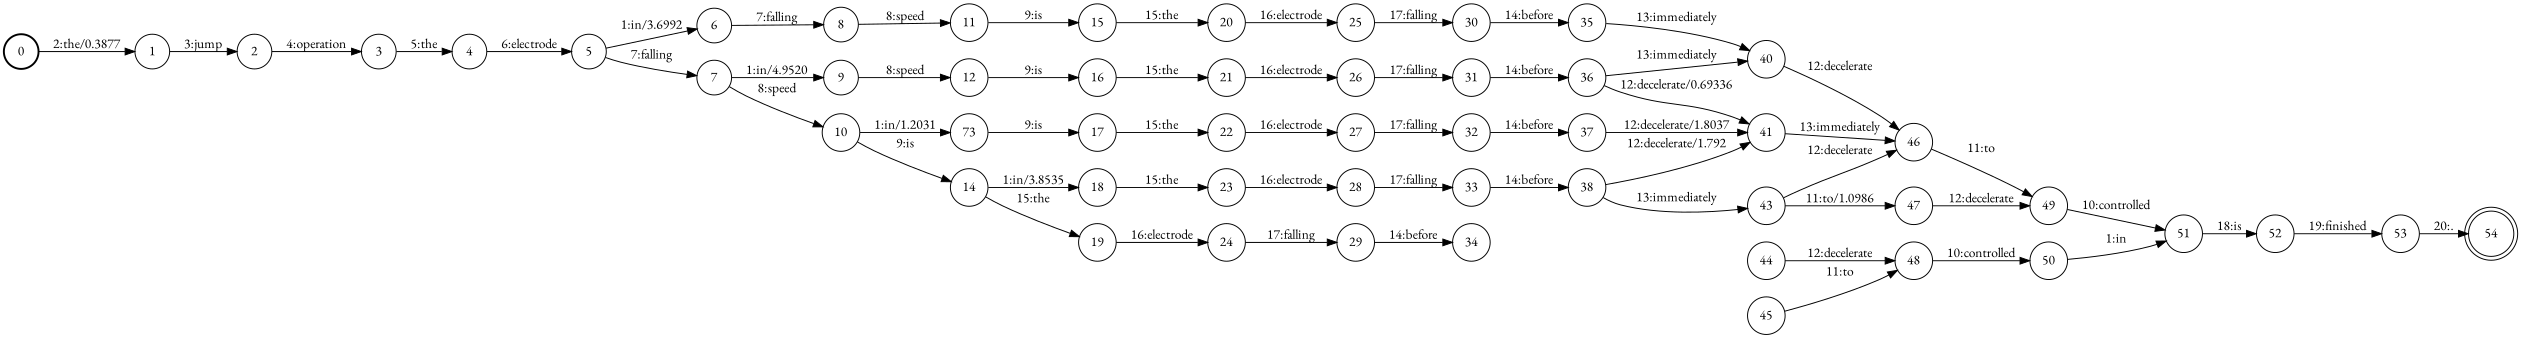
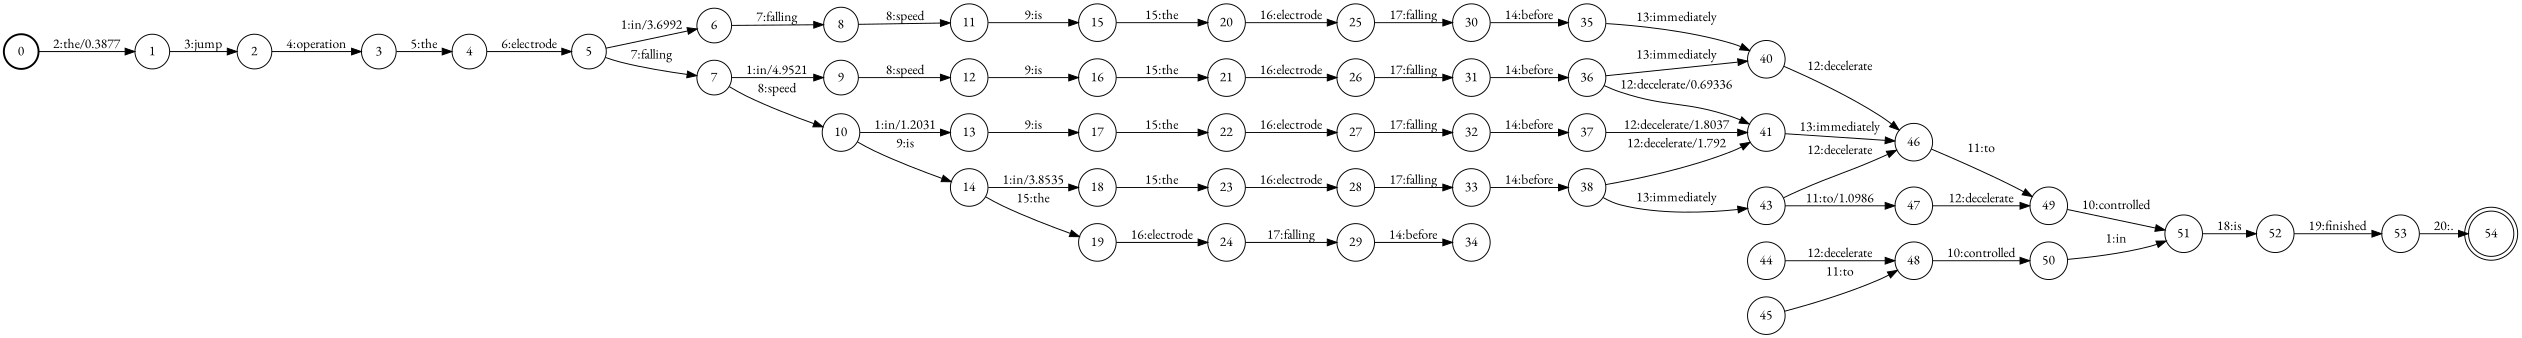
(777, 70) -> (777, 70)
(969, 133) -> (969, 133)
